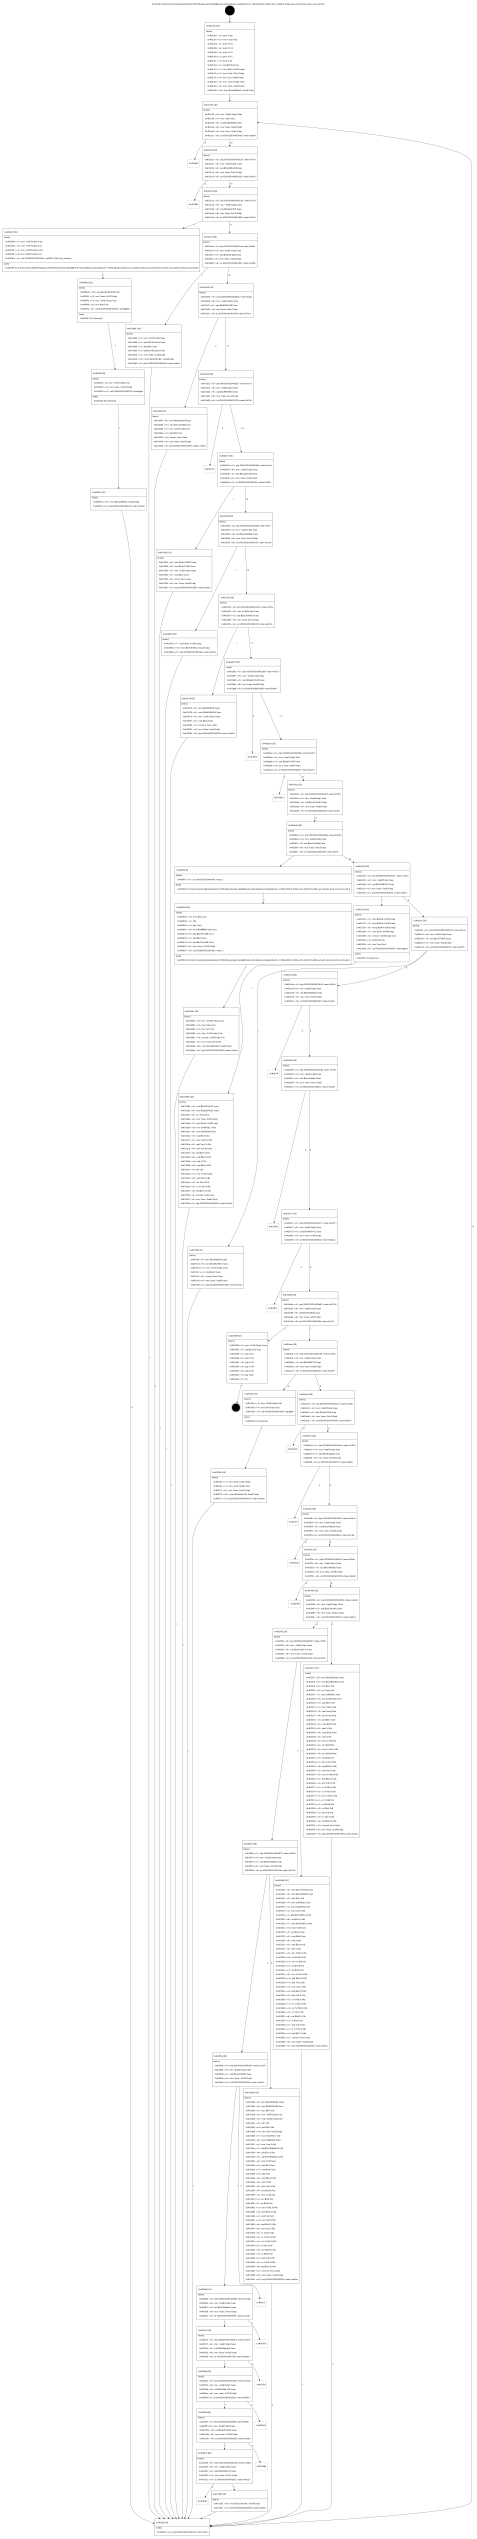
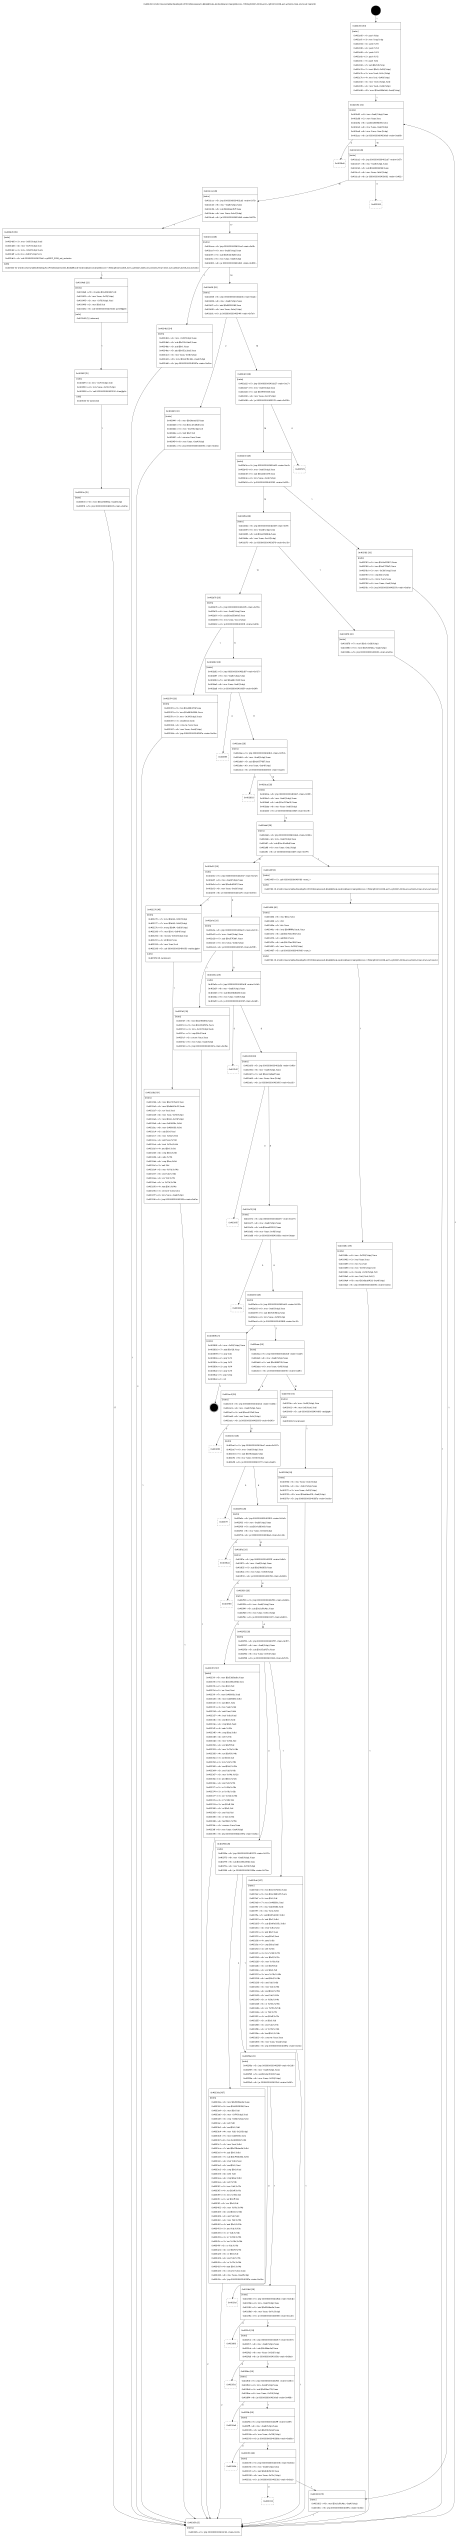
(159, 1555) -> (447, 1563)
